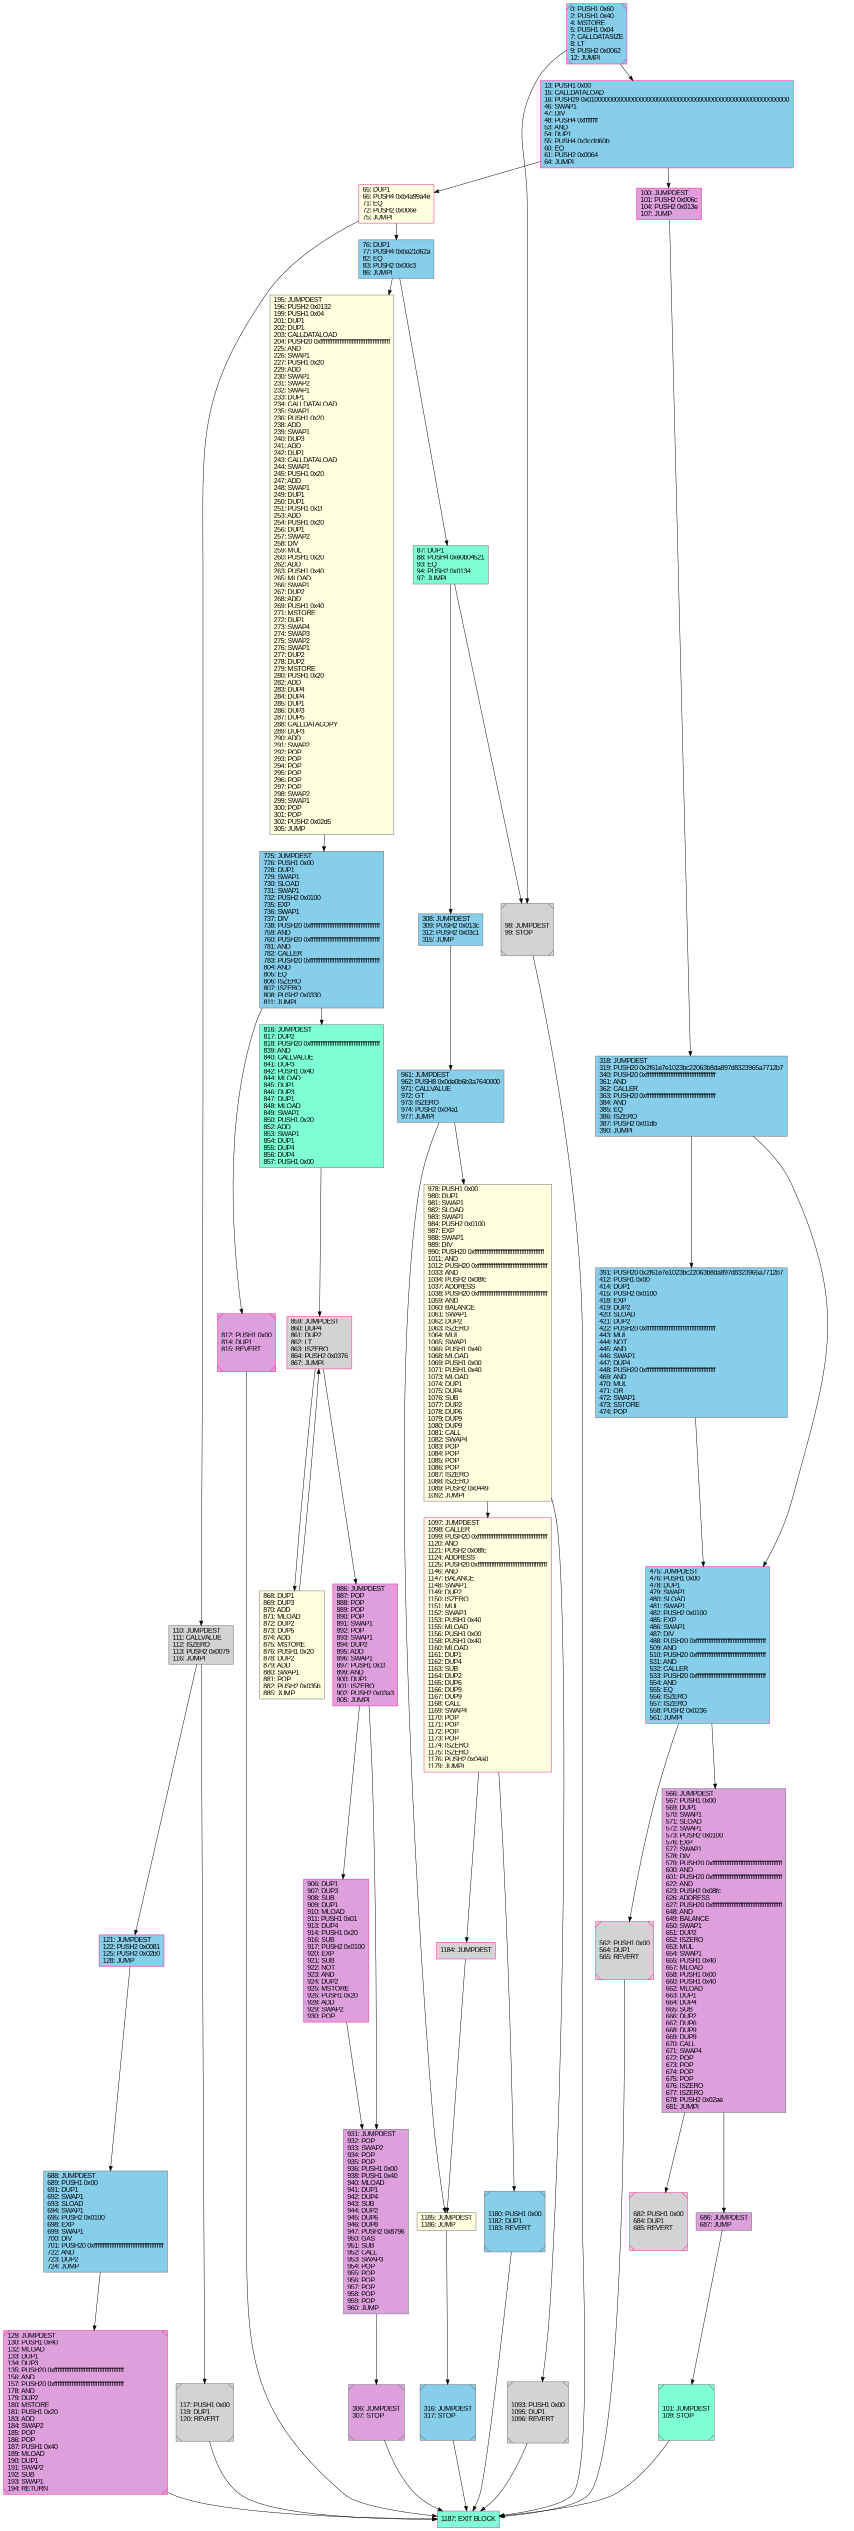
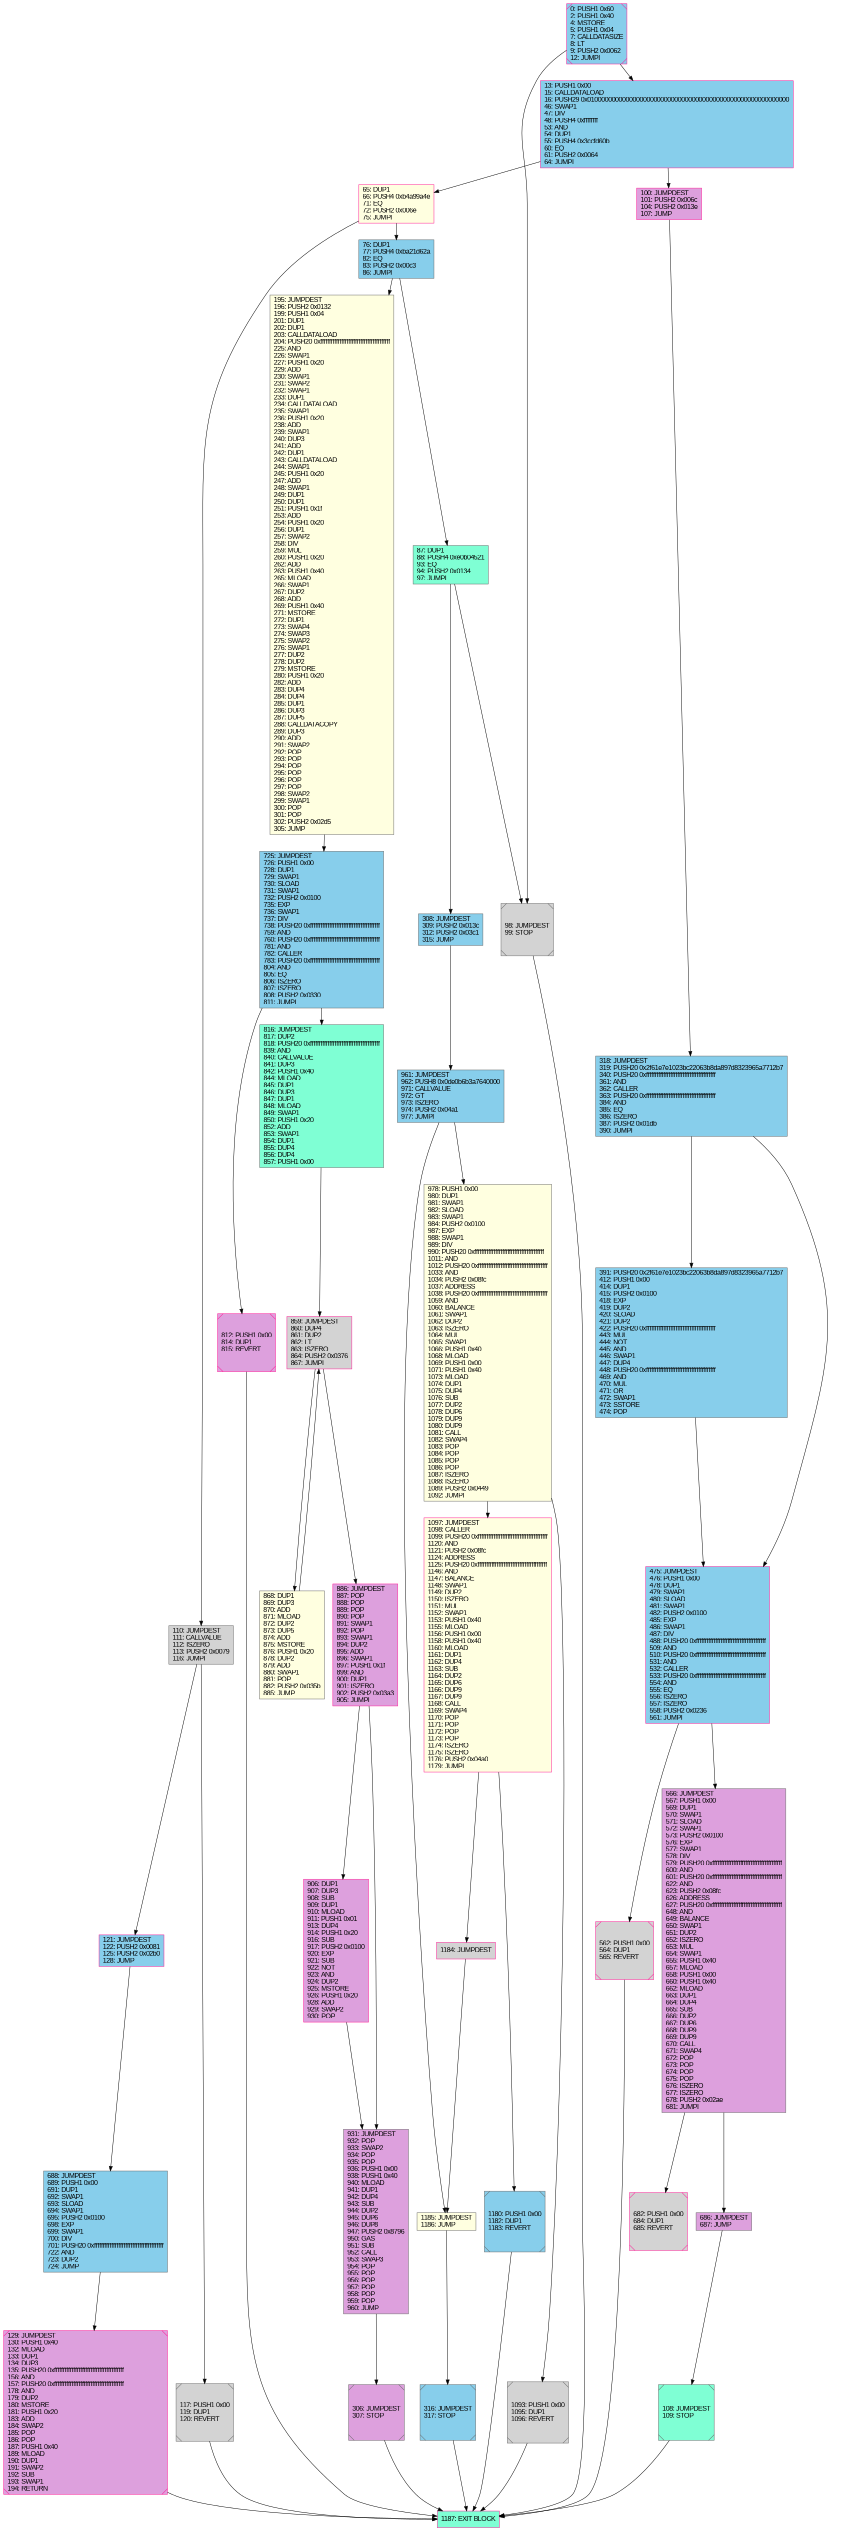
(686, 2412) -> (686, 2412)
